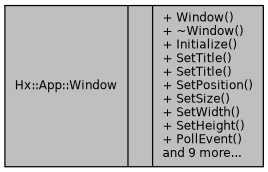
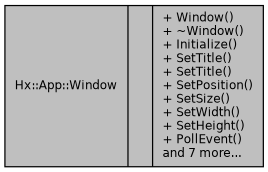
(202, 153) -> (202, 153)
